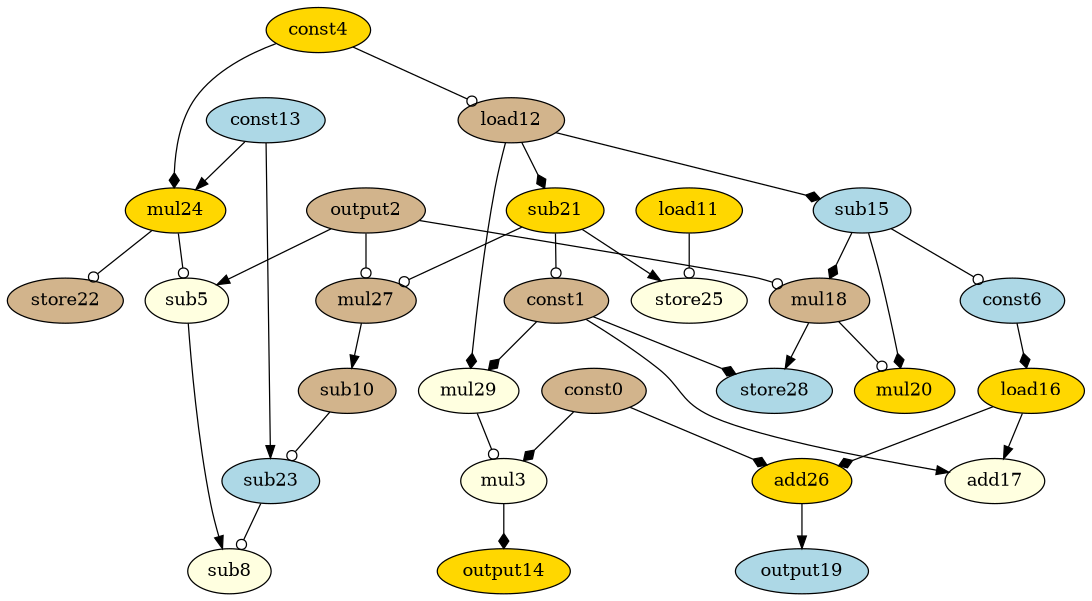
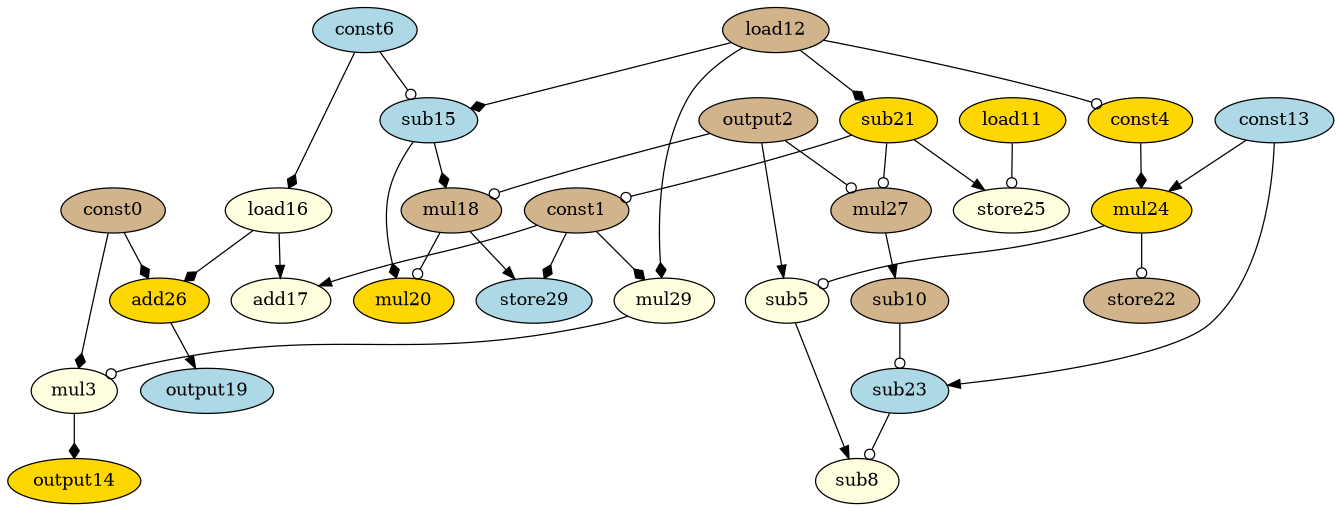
(410, 73) -> (958, 68)
(932, 253) -> (394, 71)
(774, 391) -> (534, 301)
(1031, 391) -> (278, 210)
